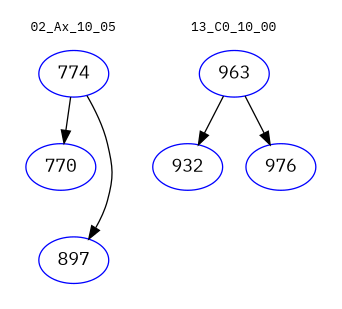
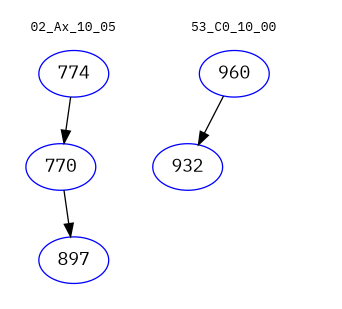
(234, 28) -> (234, 28)
(234, 74) -> (234, 74)
(111, 161) -> (66, 207)
(281, 167) -> none
